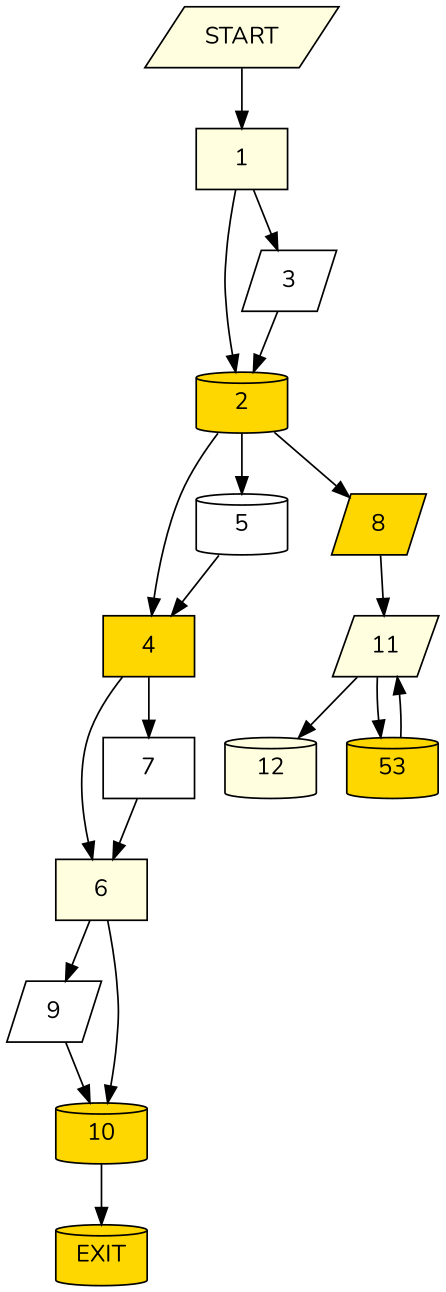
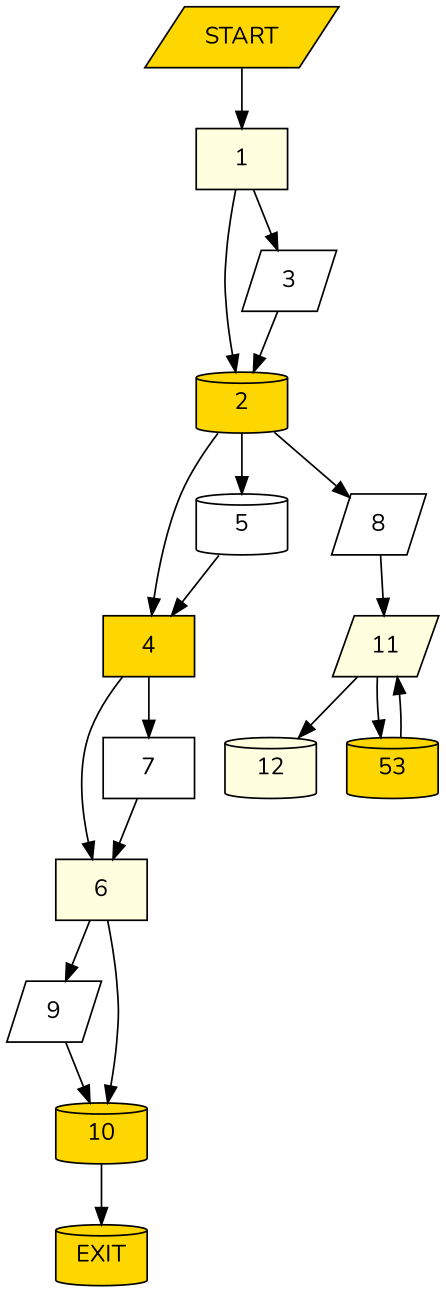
(242, 37) -> (242, 37)
(379, 524) -> (379, 524)
